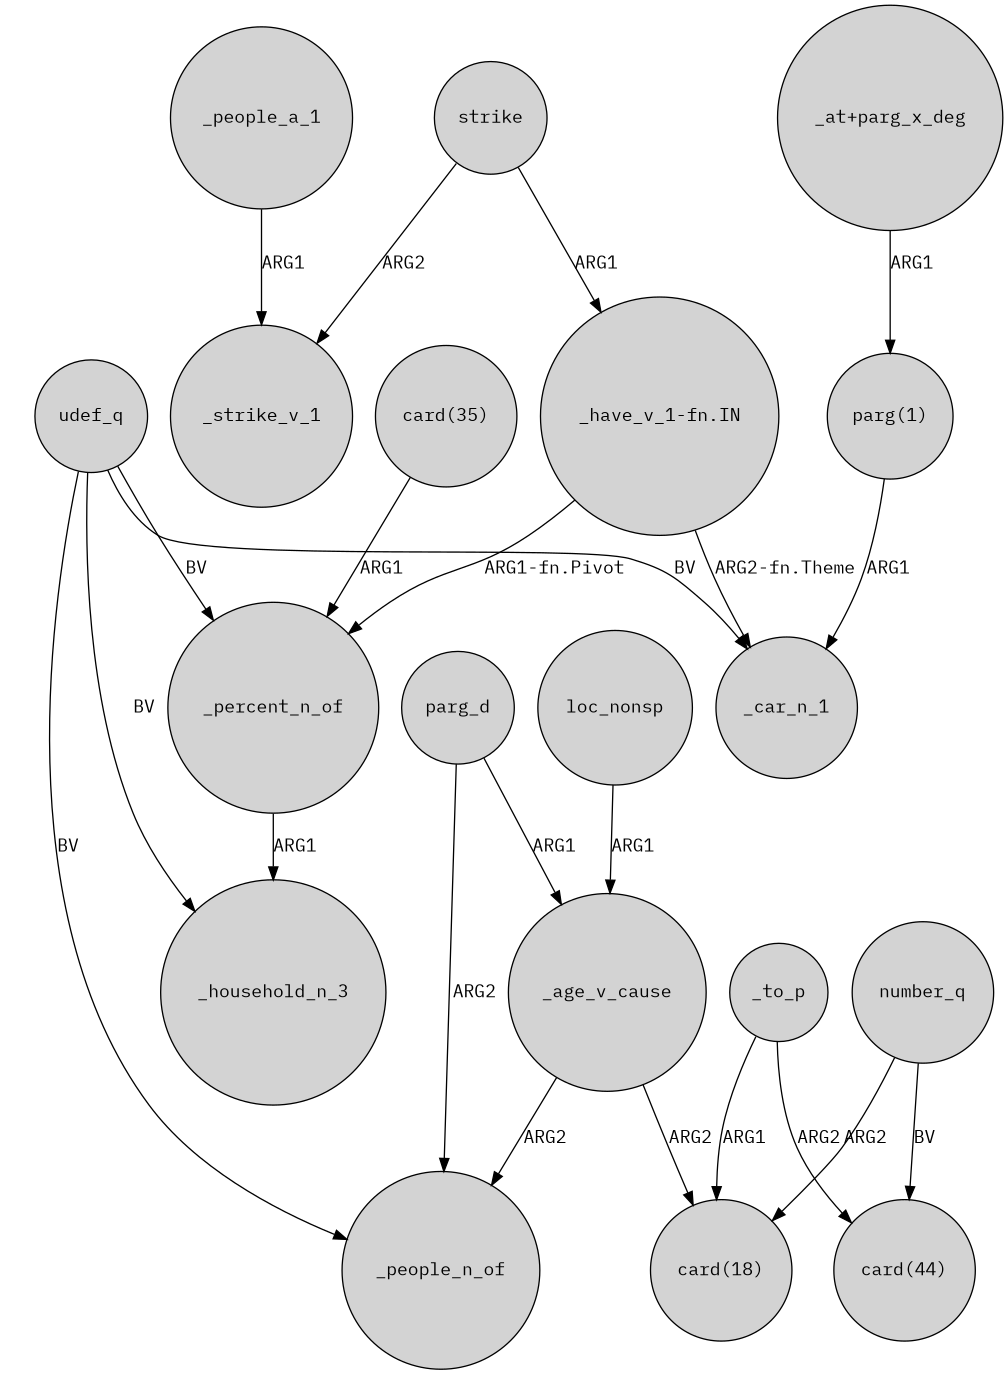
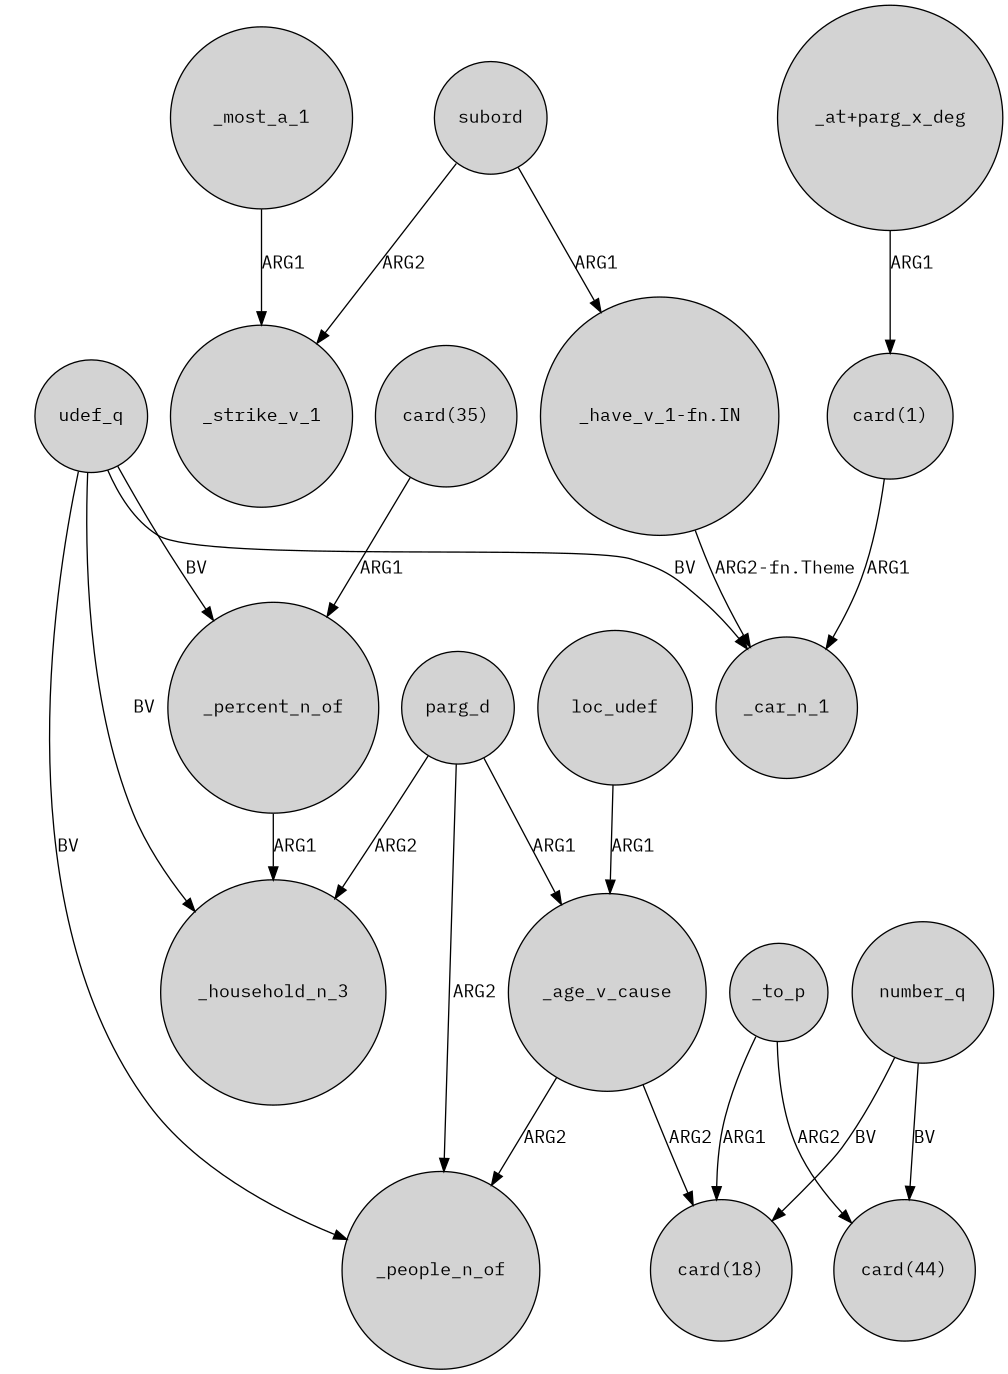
(262, 118) -> (262, 118)
(491, 118) -> (491, 118)
(890, 416) -> (890, 416)
(469, 565) -> none
(615, 708) -> (615, 708)
none -> (386, 822)
(866, 1138) -> (866, 1138)
